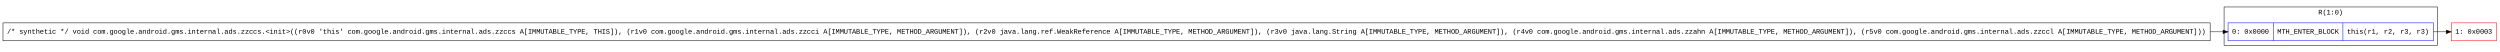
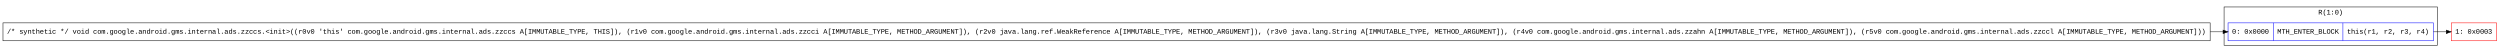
(2388, 32) -> (2388, 32)
